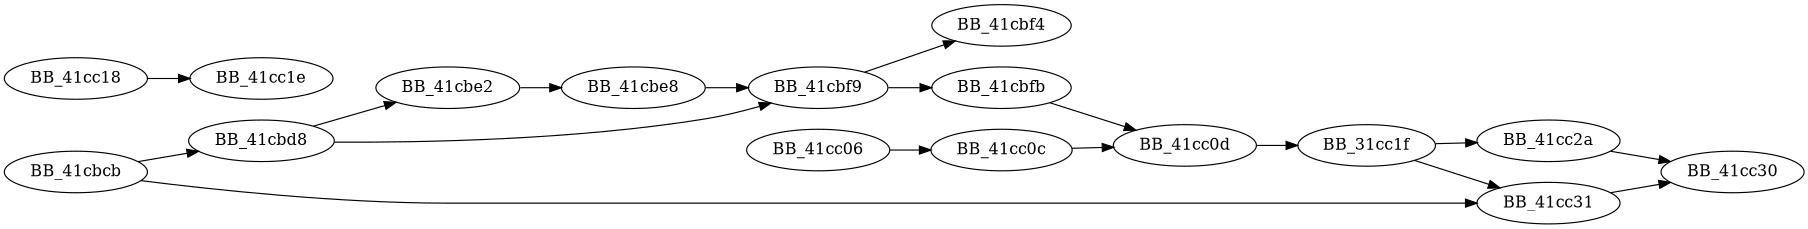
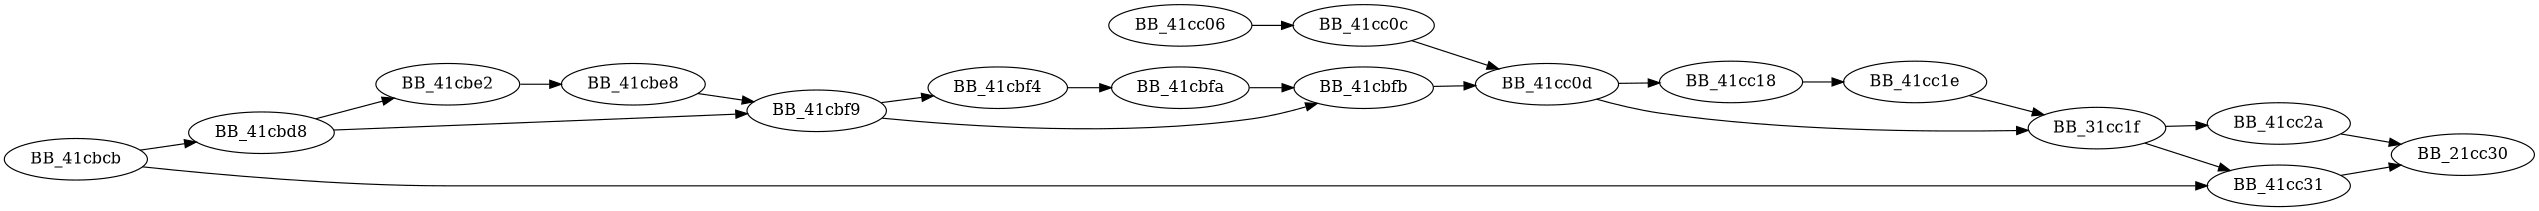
none -> (1633, 83)
none -> (1180, 88)
none -> (2001, 104)
(1733, 172) -> (2463, 155)
